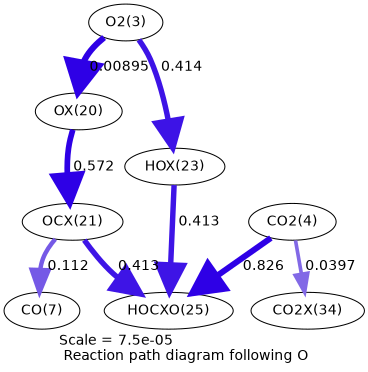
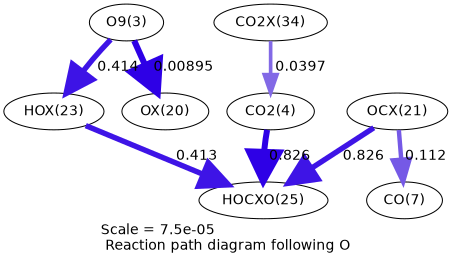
(126, 22) -> (126, 22)
(68, 152) -> none
(298, 257) -> (271, 58)
(137, 266) -> (362, 156)
